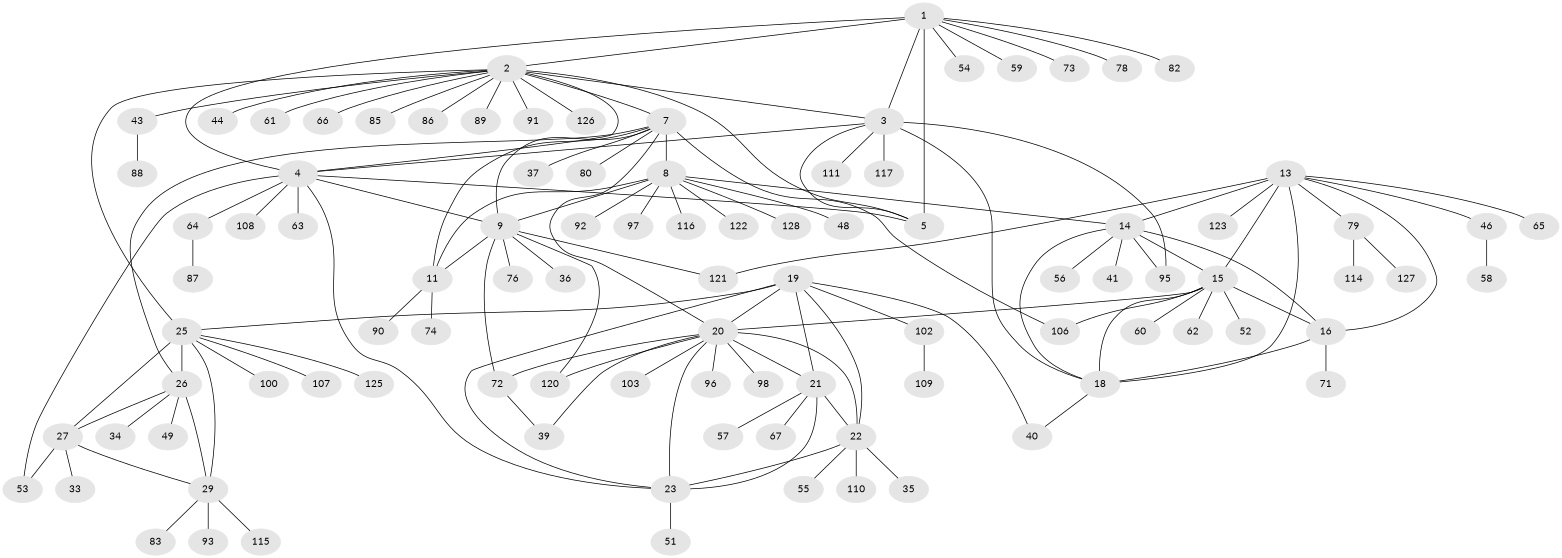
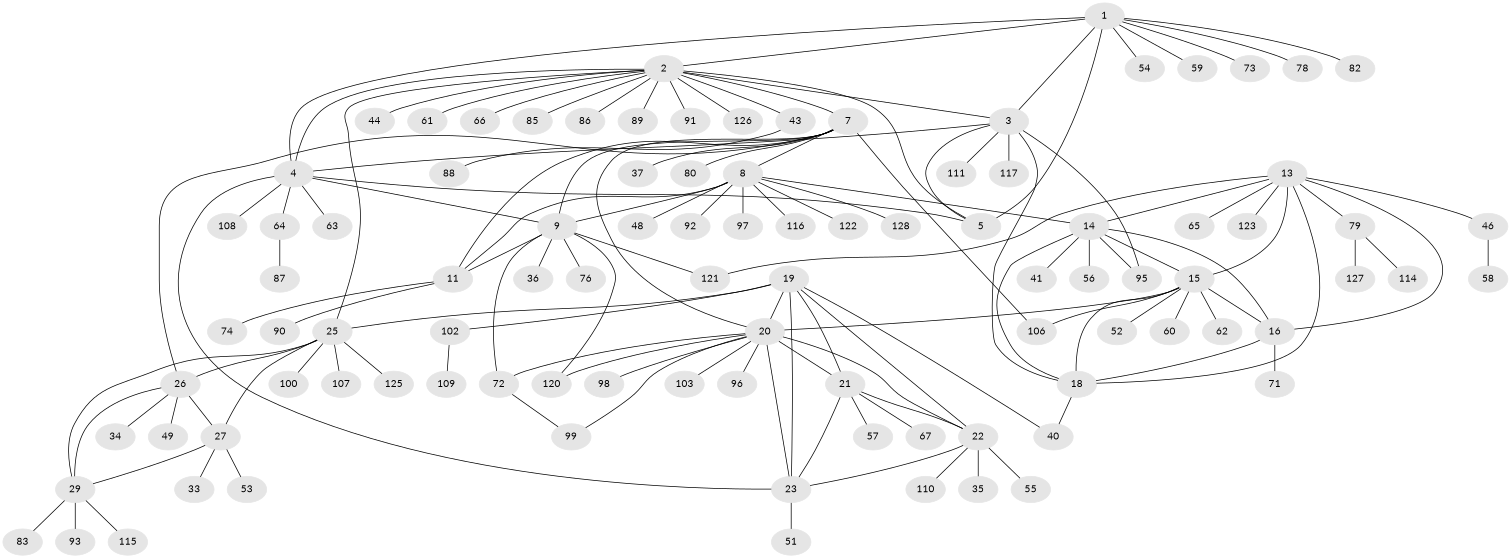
(114, 288) -> none
(544, 437) -> (571, 437)
